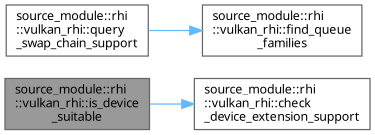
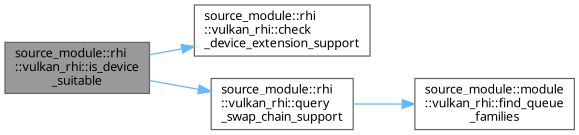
(282, 31) -> (495, 104)
none -> (174, 85)
